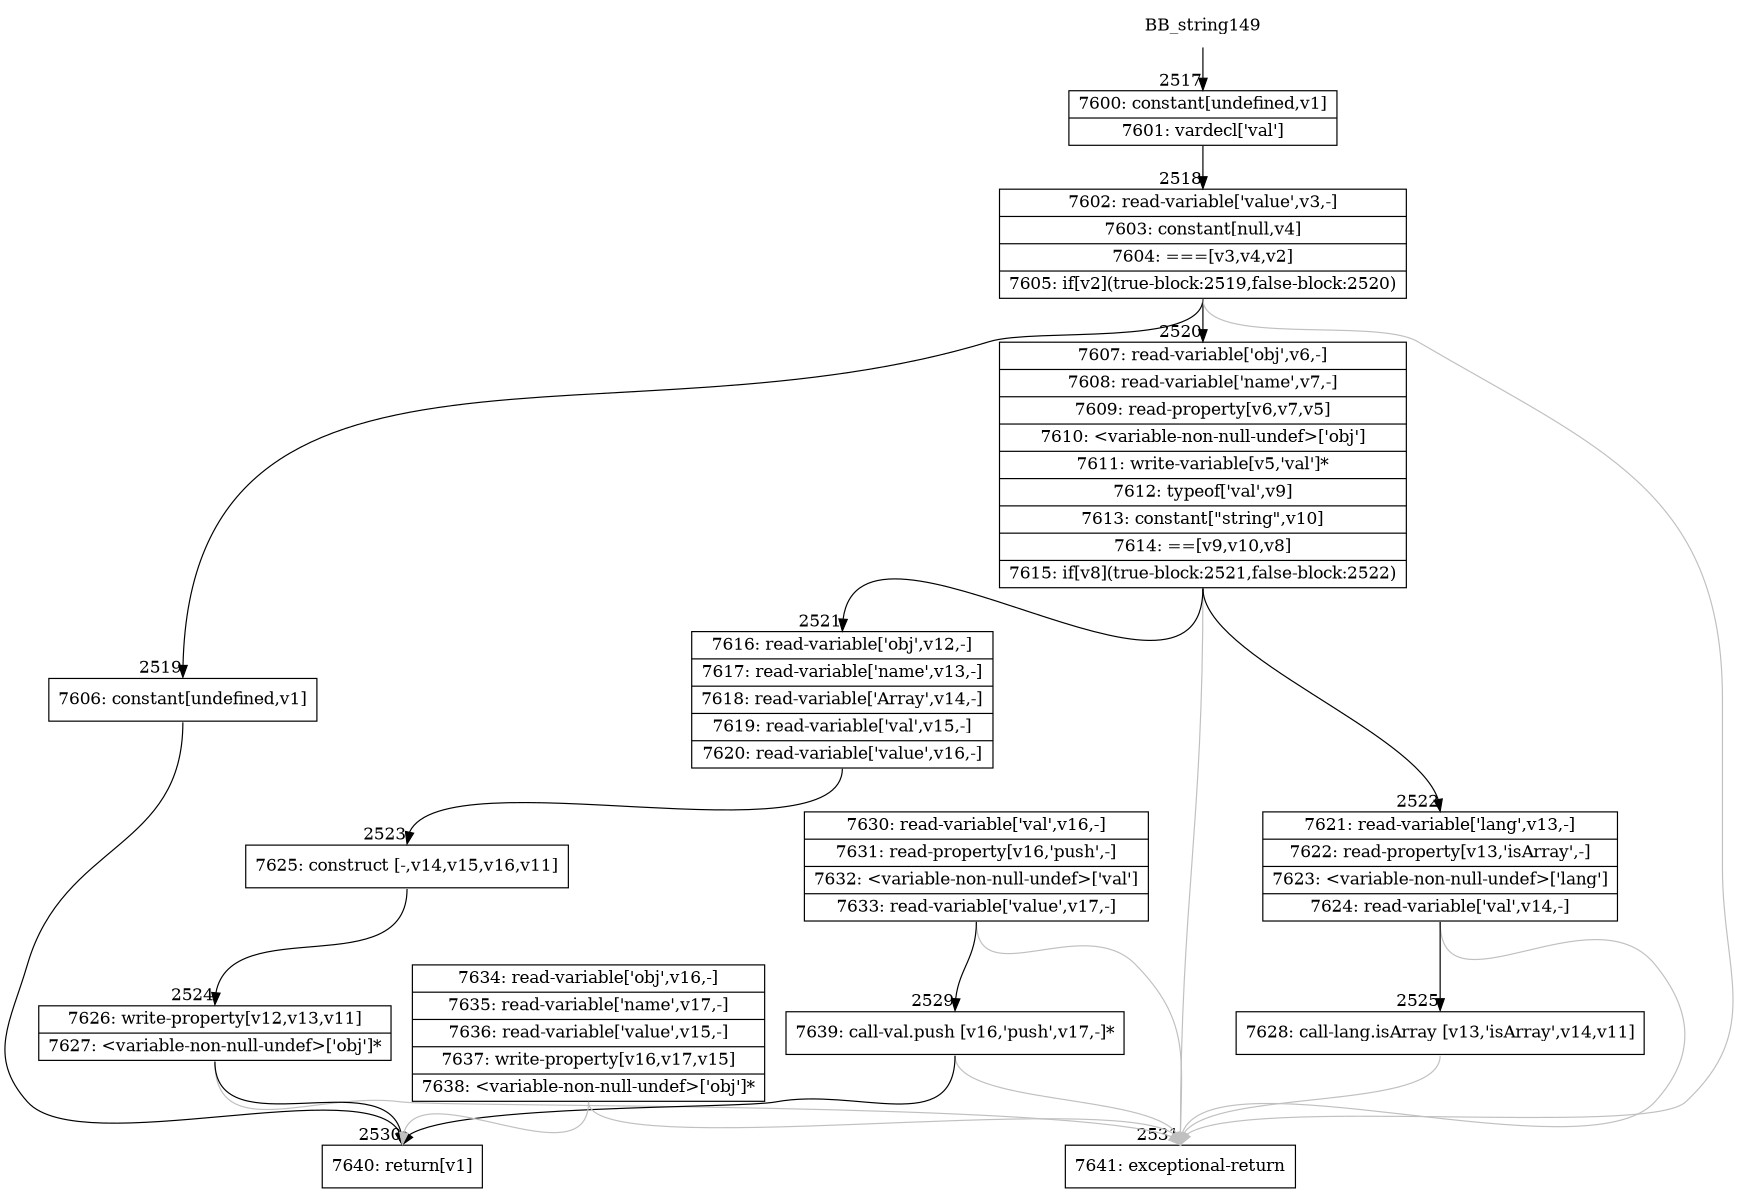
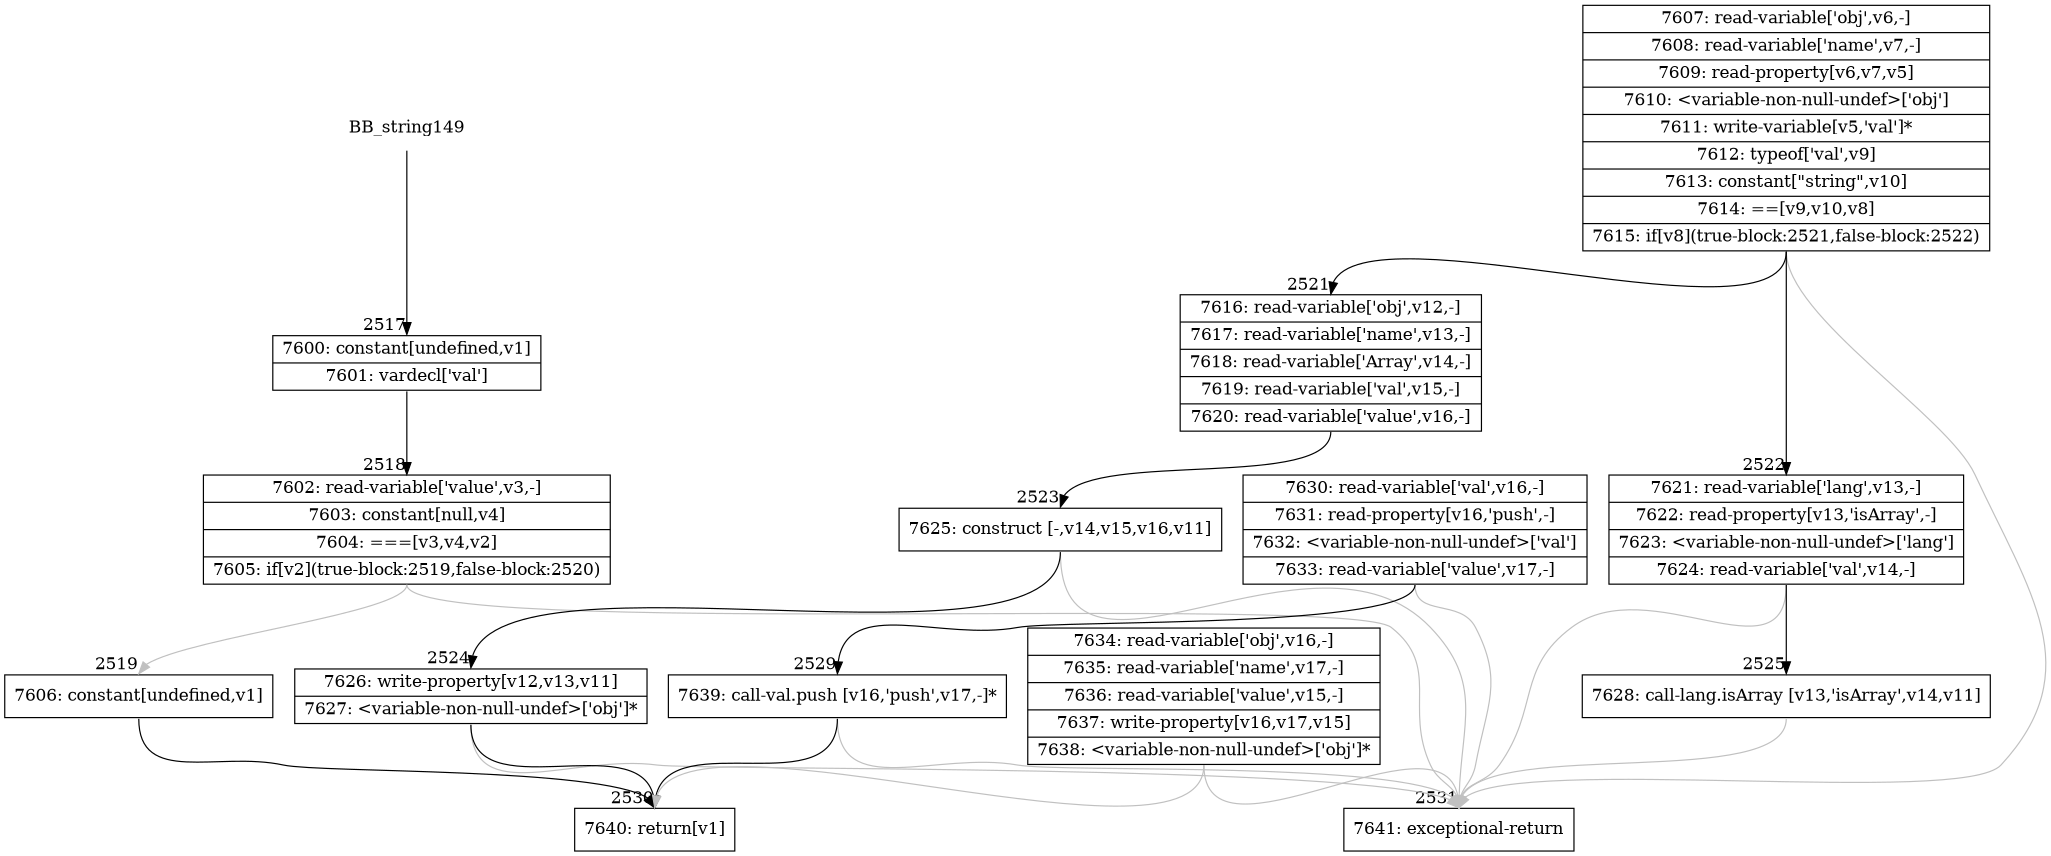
(1203, 316) -> none
(628, 392) -> (279, 628)
none -> (1317, 589)
